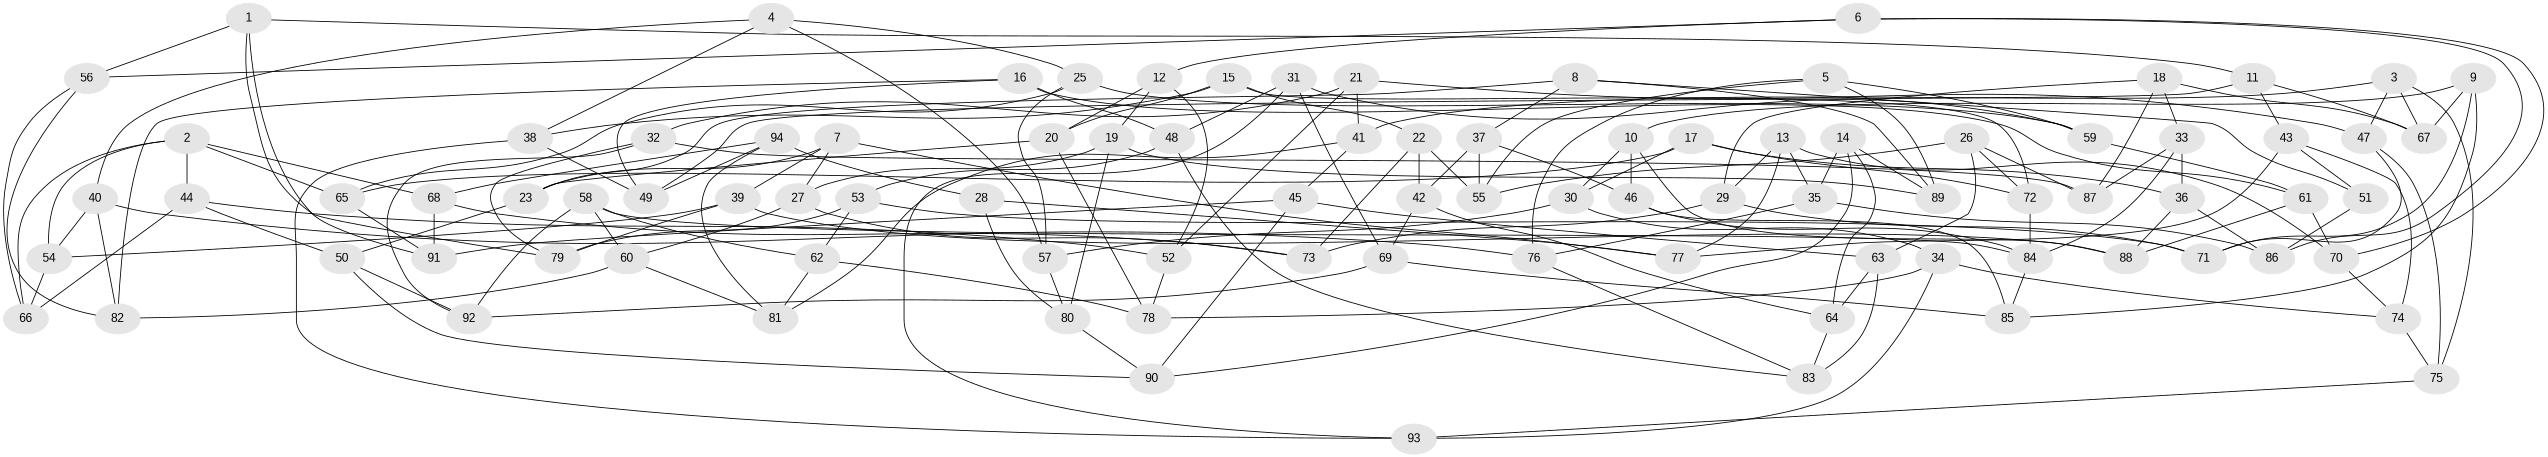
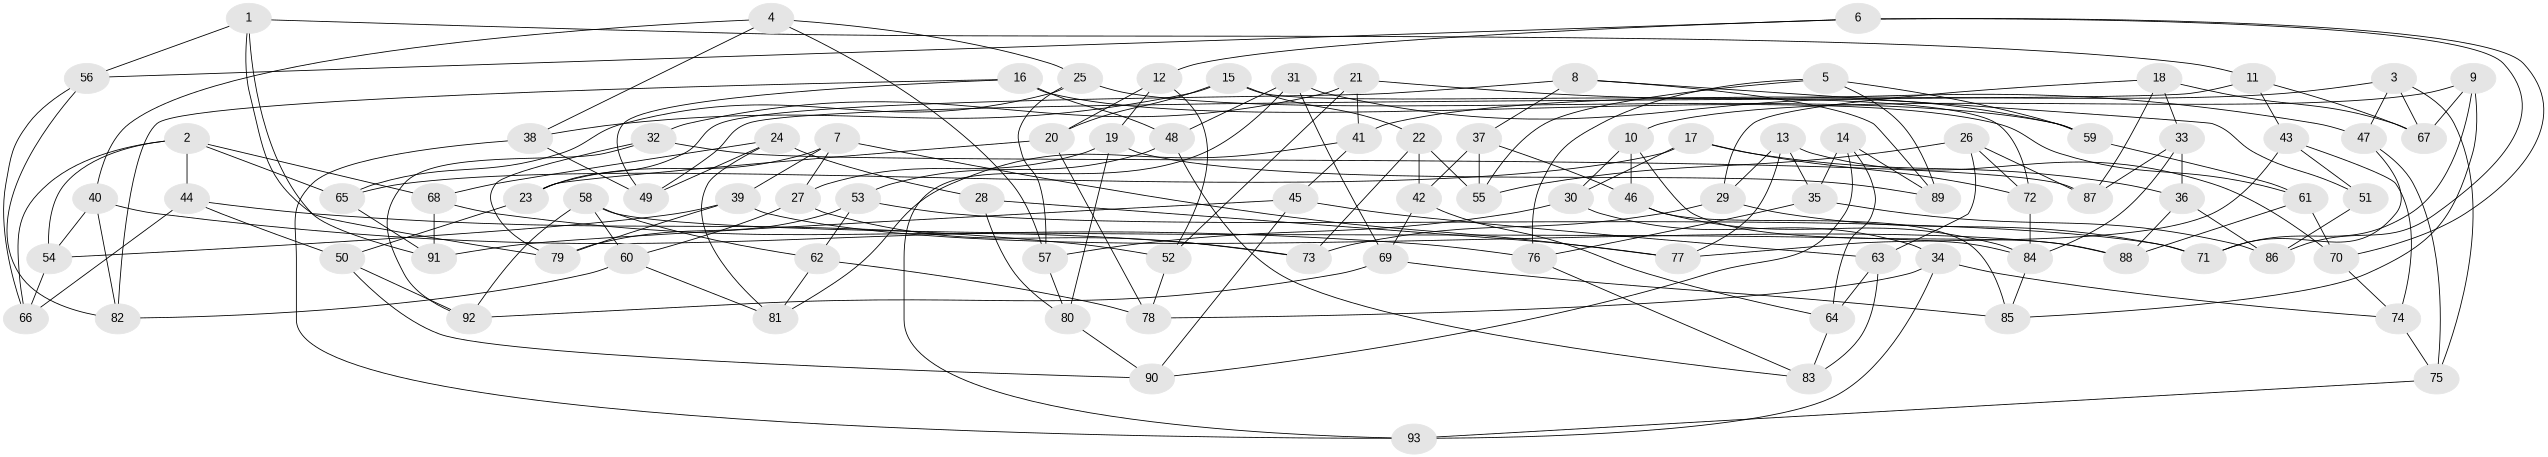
(777, 139) -> (777, 139)
